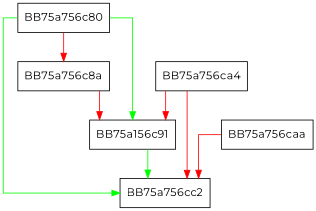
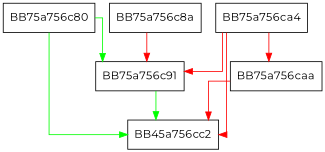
(64, 43) -> none
none -> (269, 43)
(133, 135) -> (140, 76)
(165, 193) -> (173, 135)
